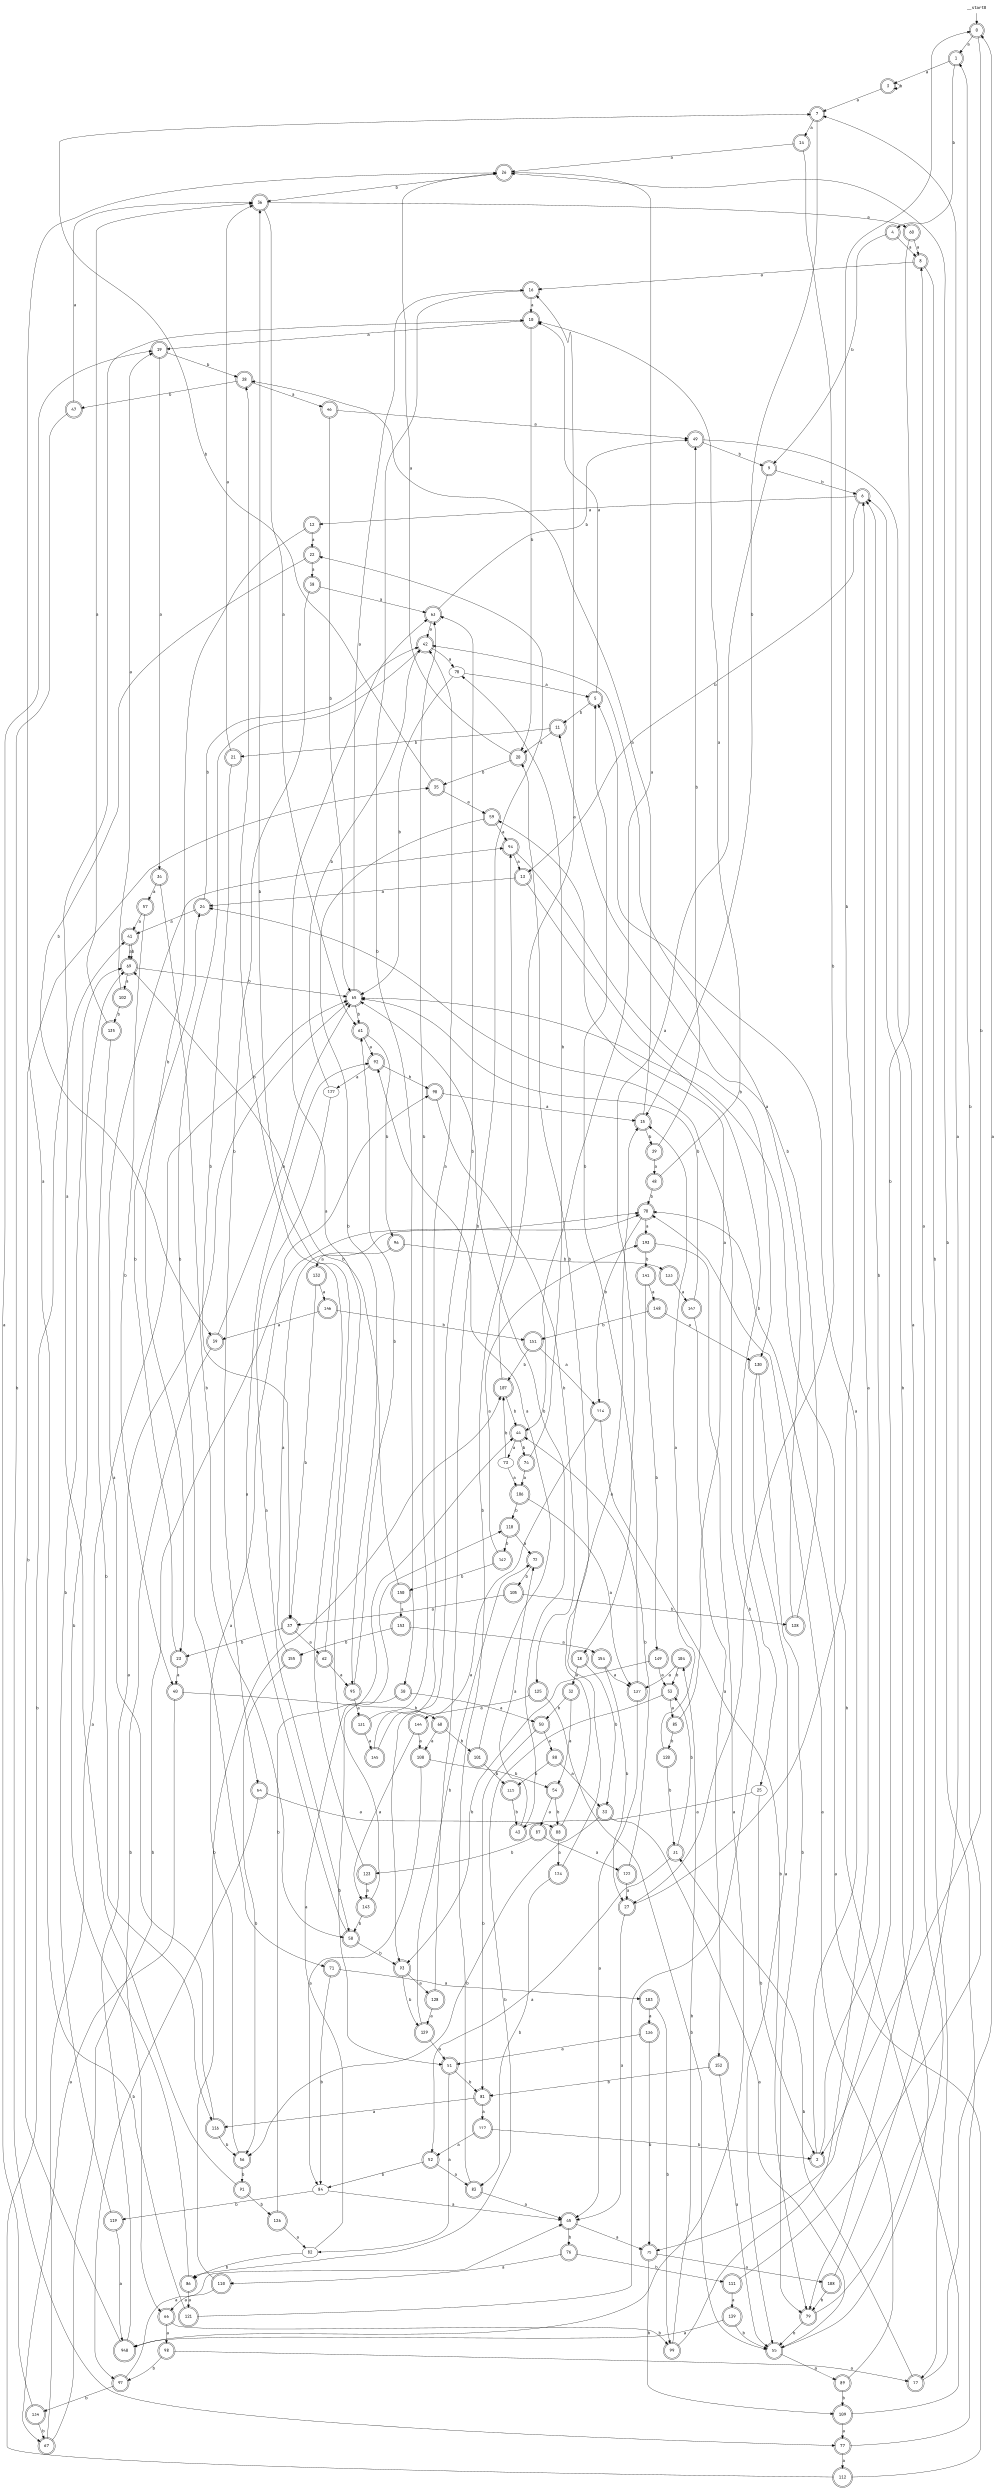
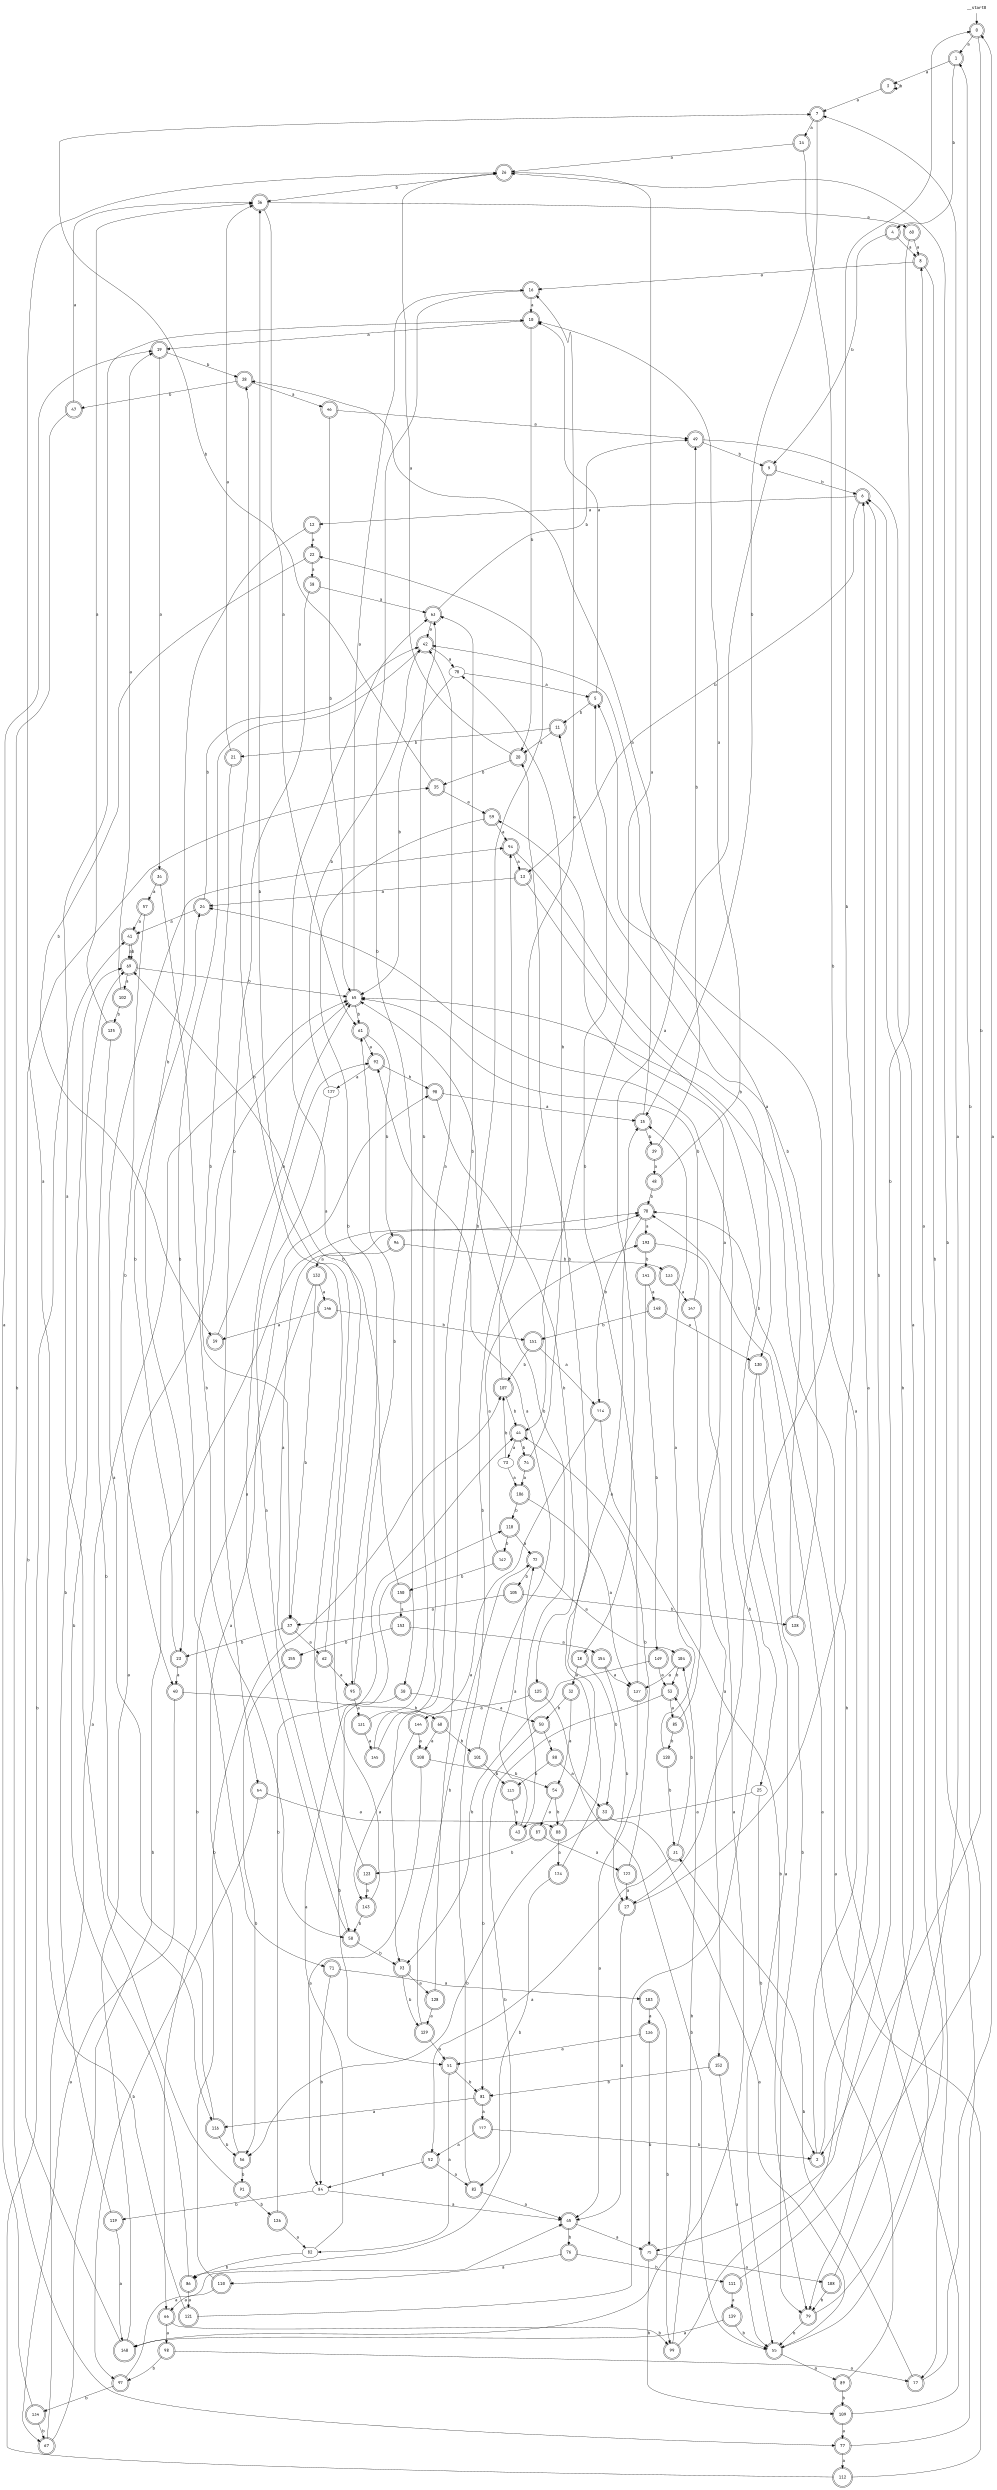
none -> (599, 1622)
(130, 1825) -> (196, 1788)
(125, 2351) -> (125, 2351)
